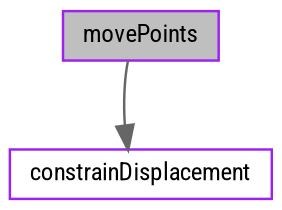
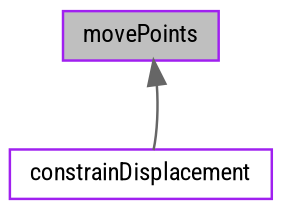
(124, 93) -> (157, 118)
